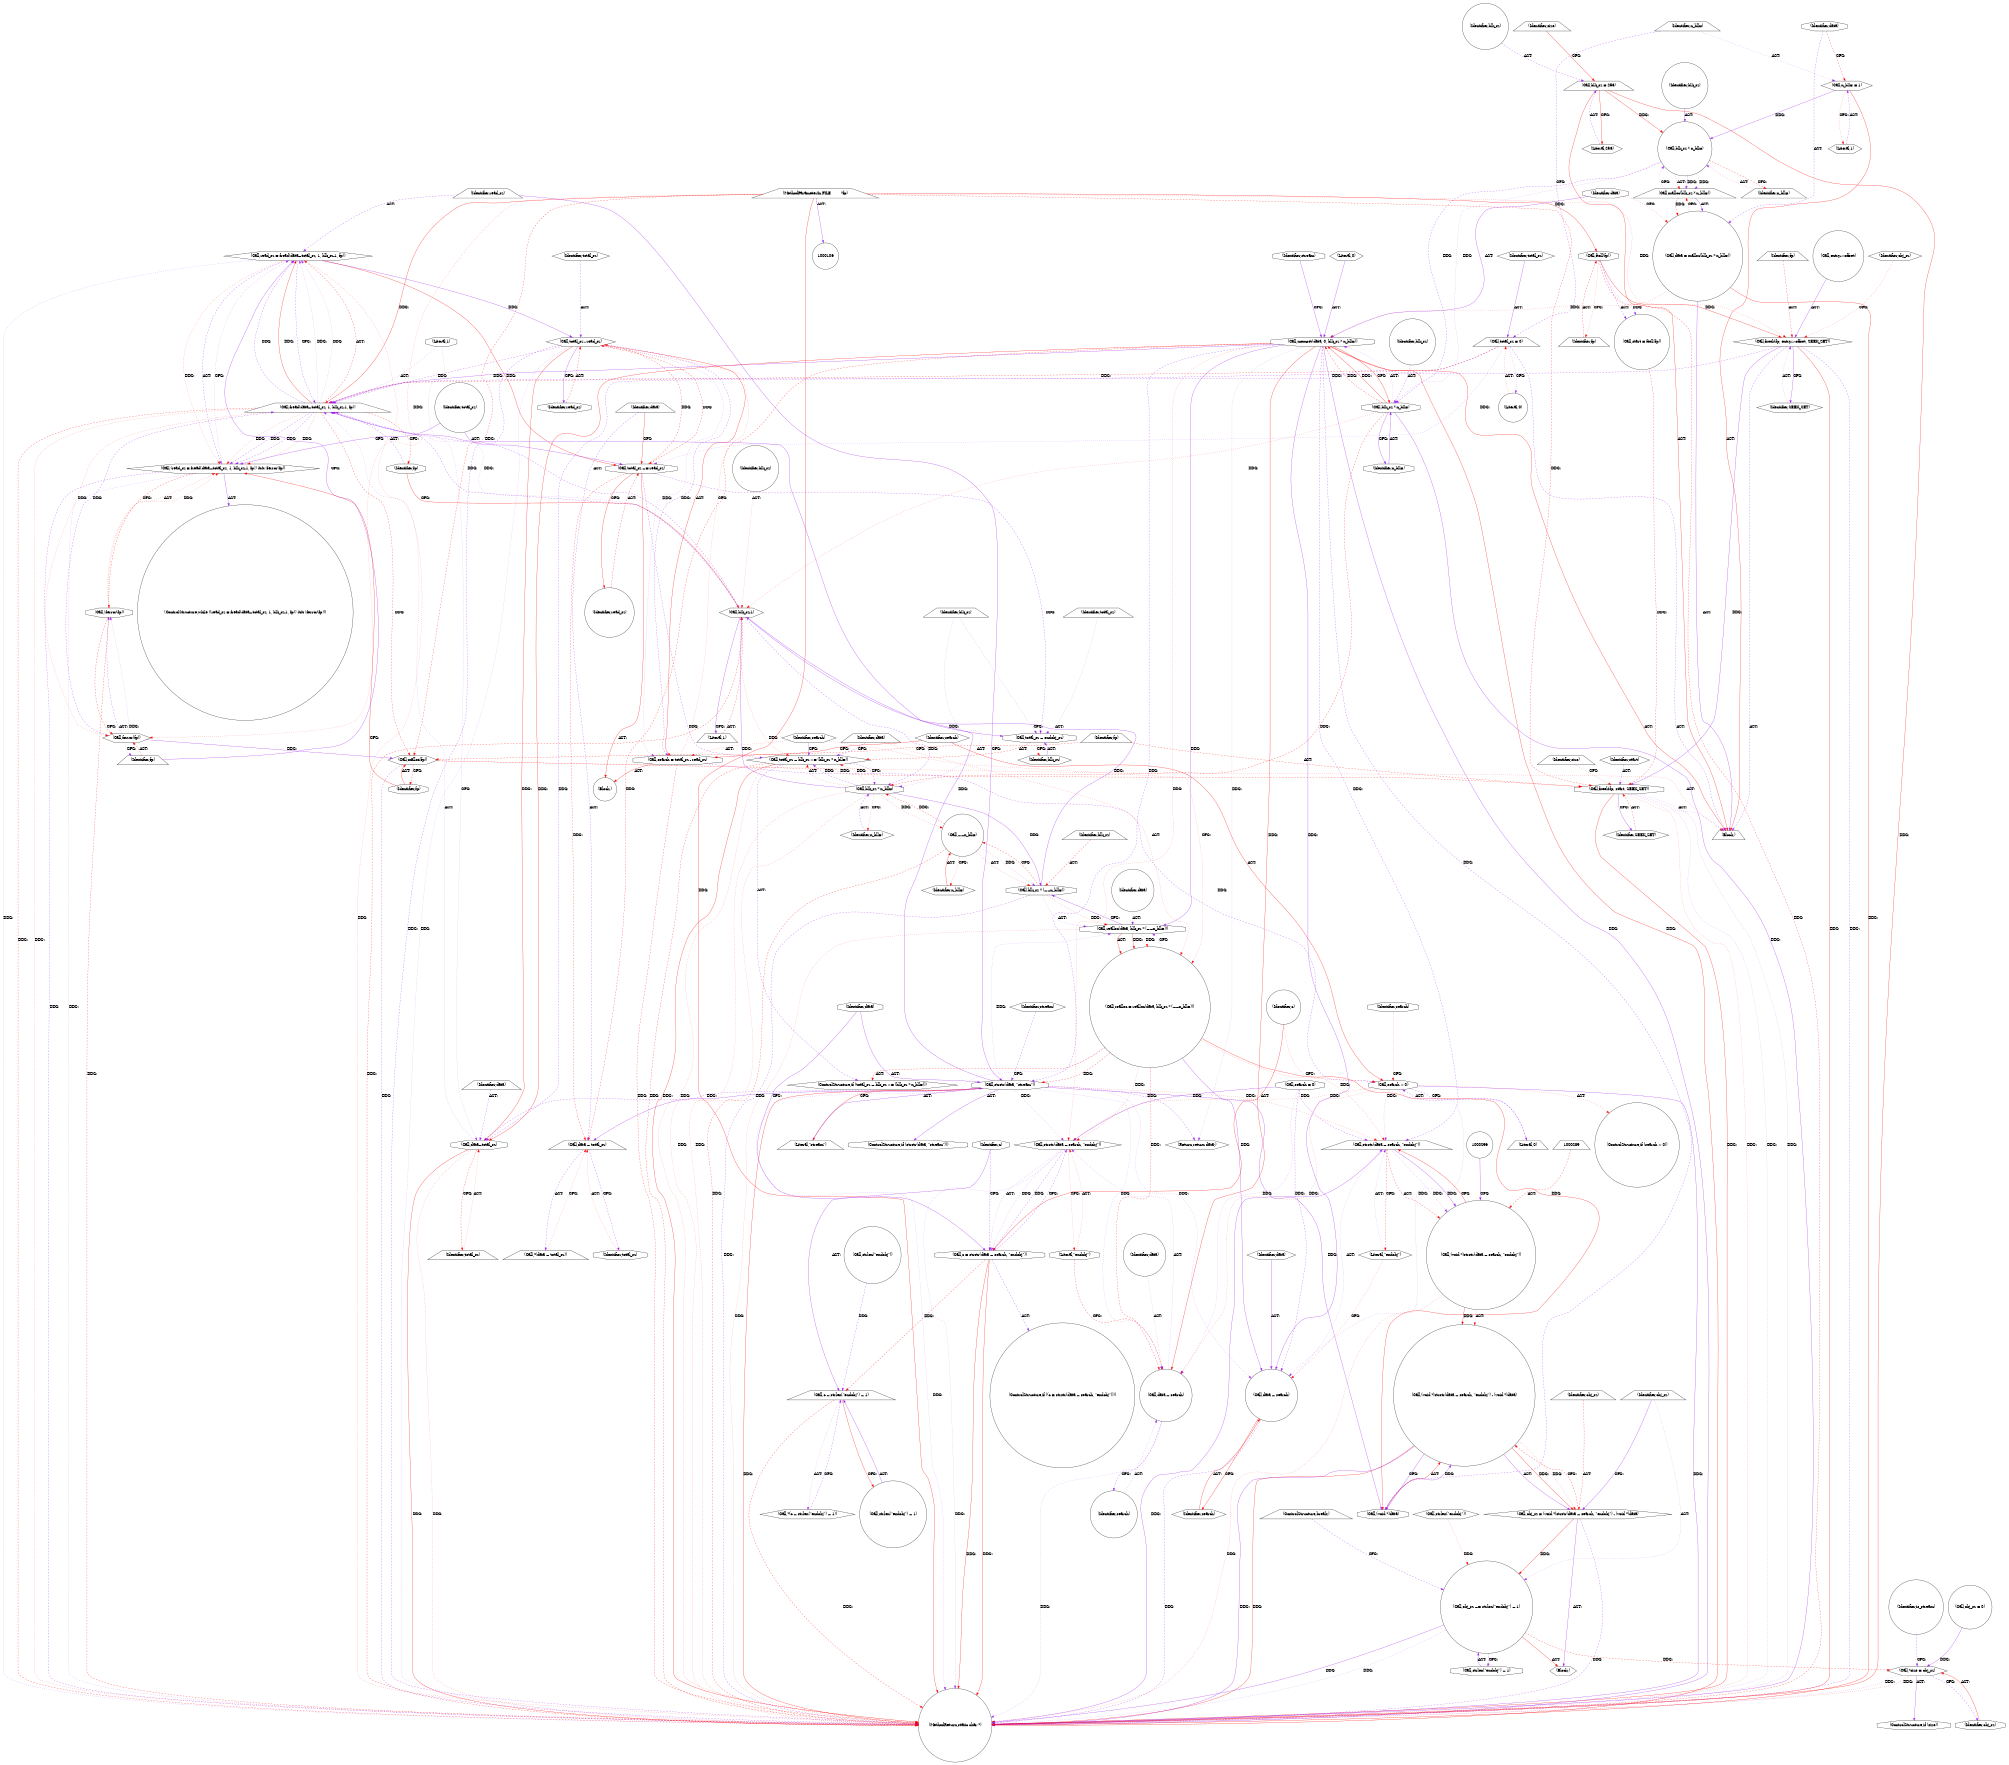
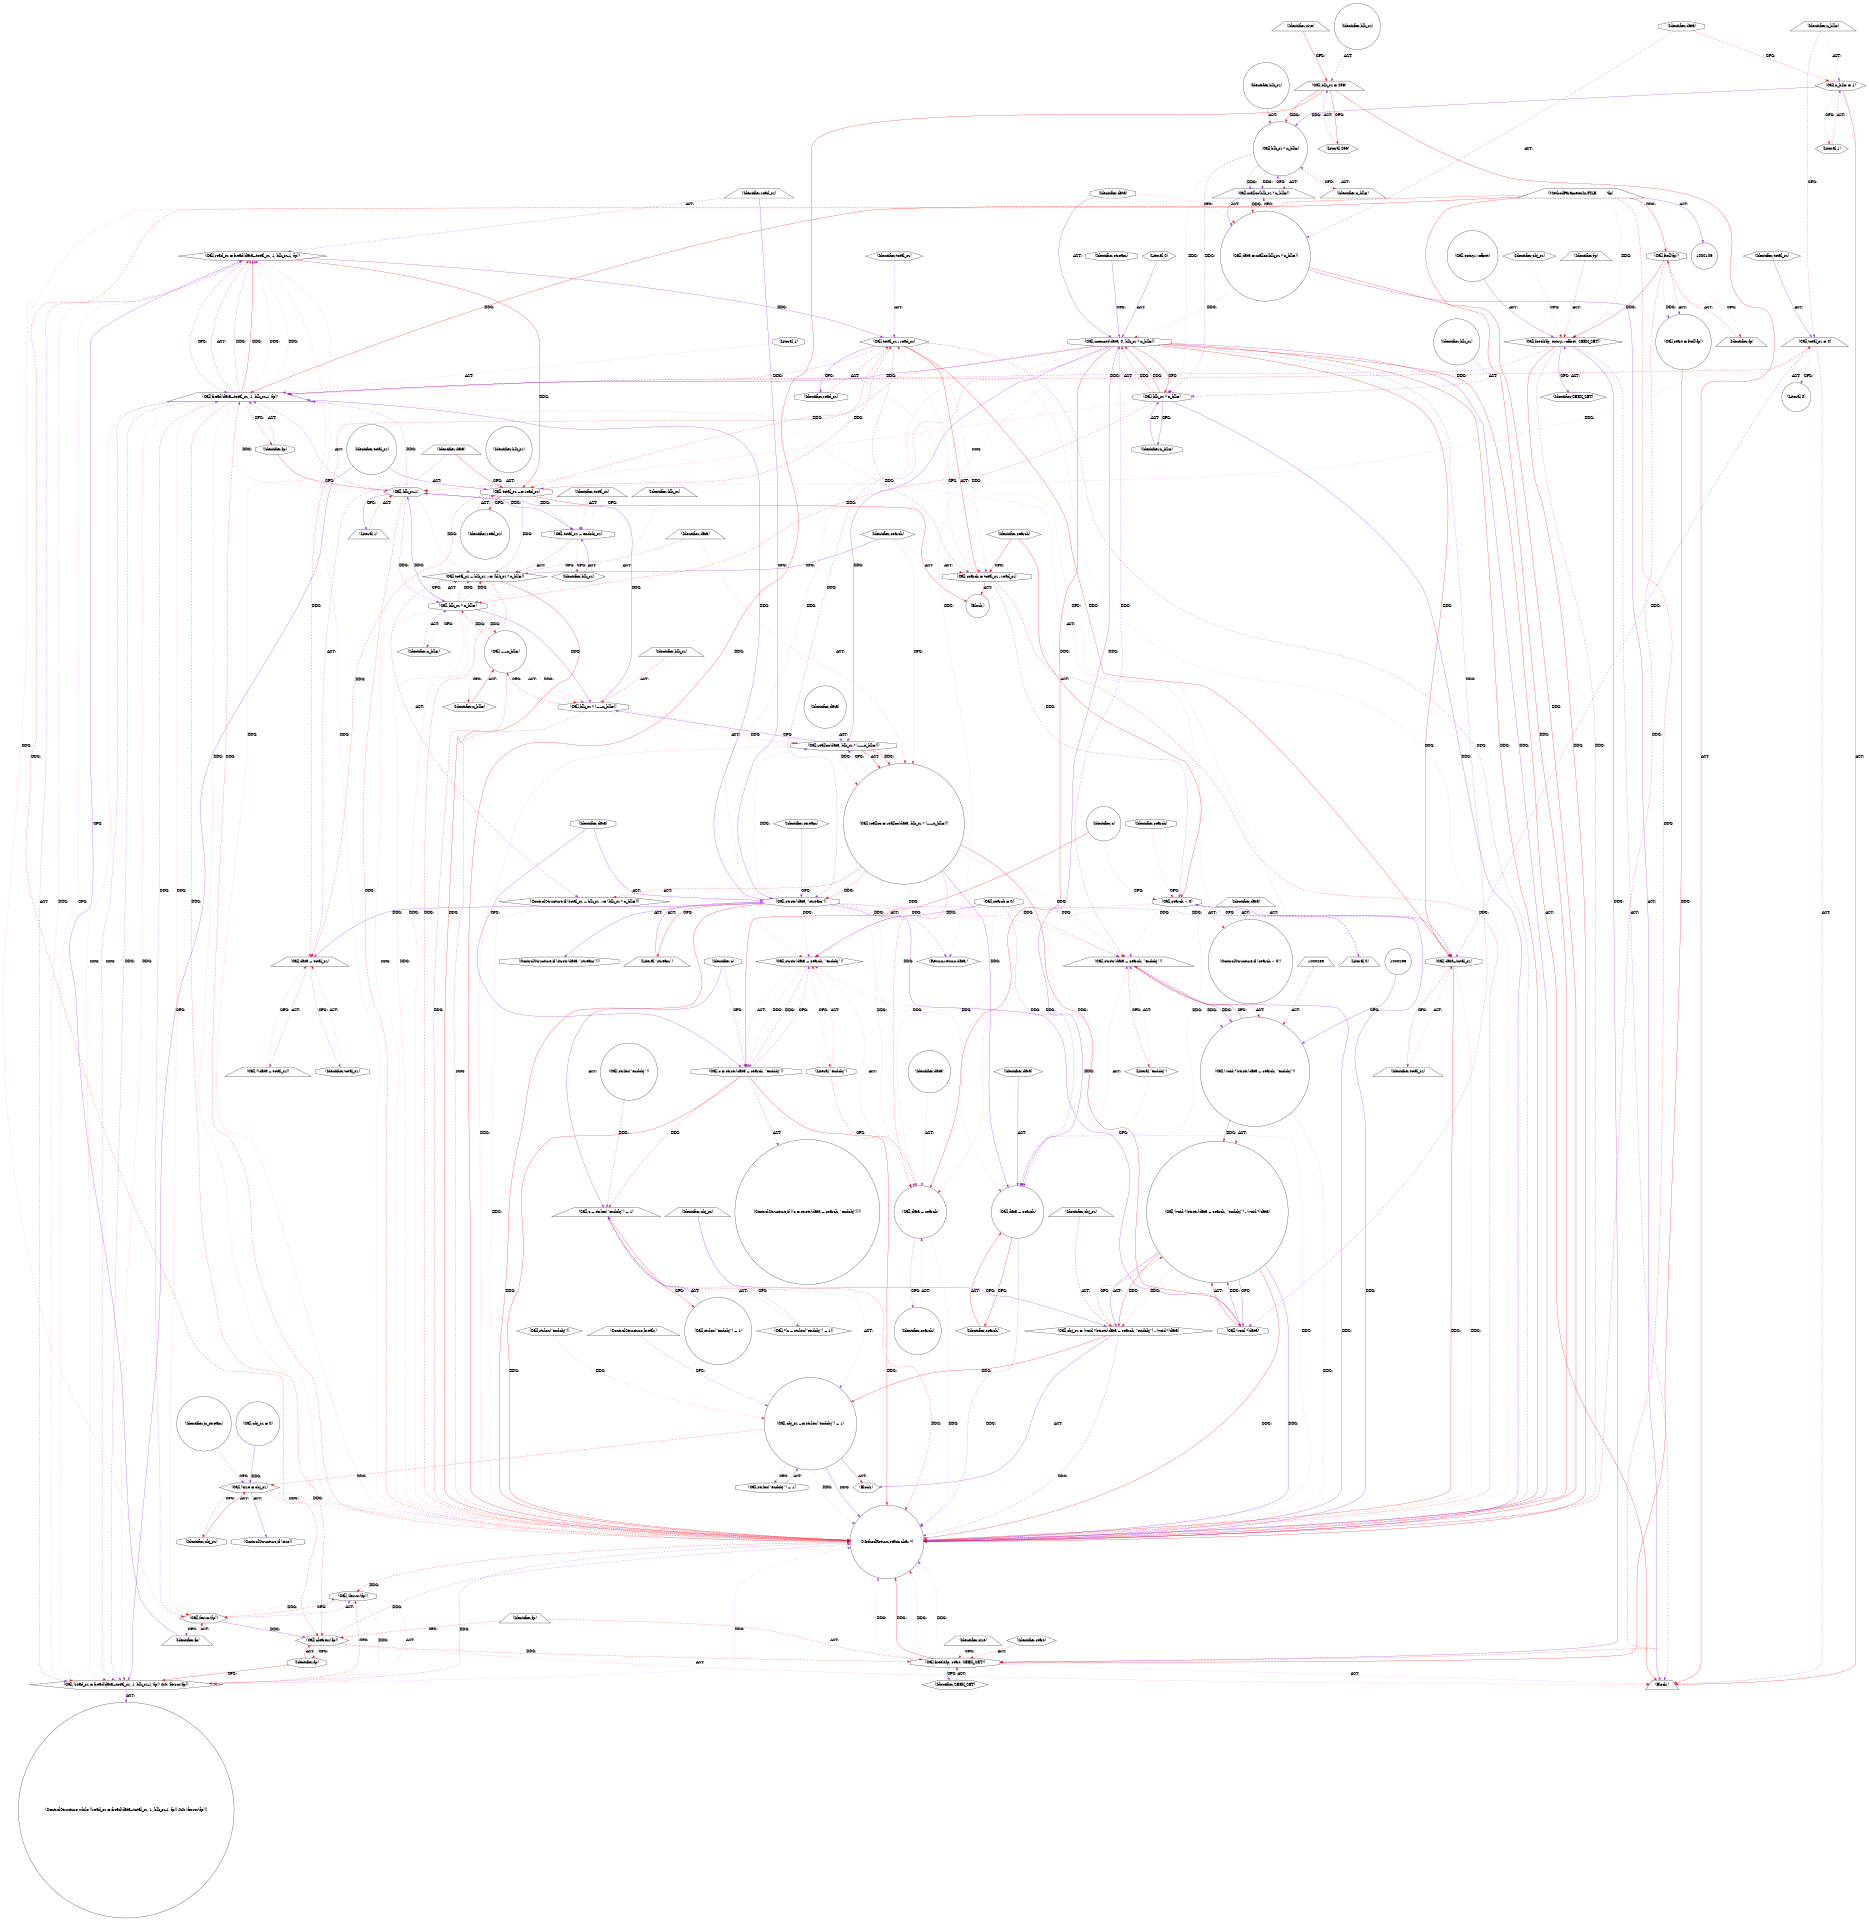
(1655, 581) -> (1667, 1328)
(413, 760) -> (322, 1641)
(1622, 773) -> (995, 1651)
(87, 1561) -> (602, 1551)
